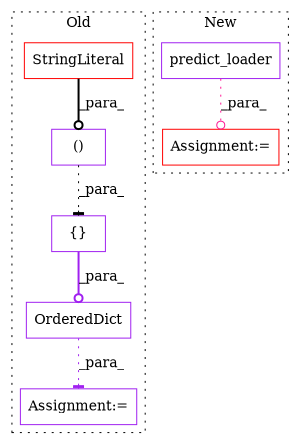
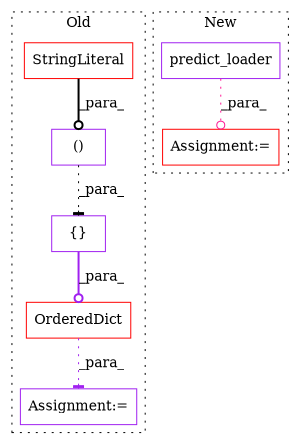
(79, 320) -> (79, 320)
